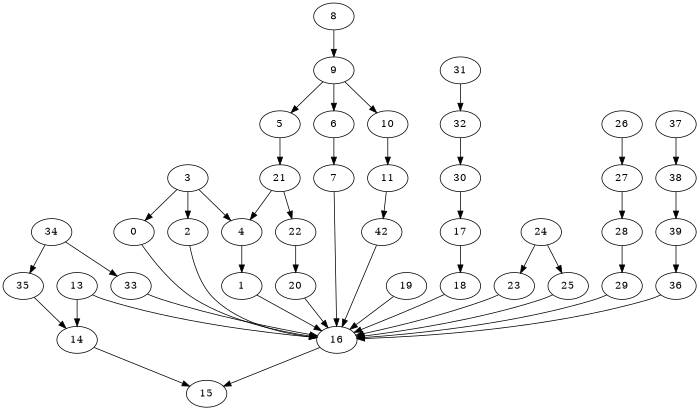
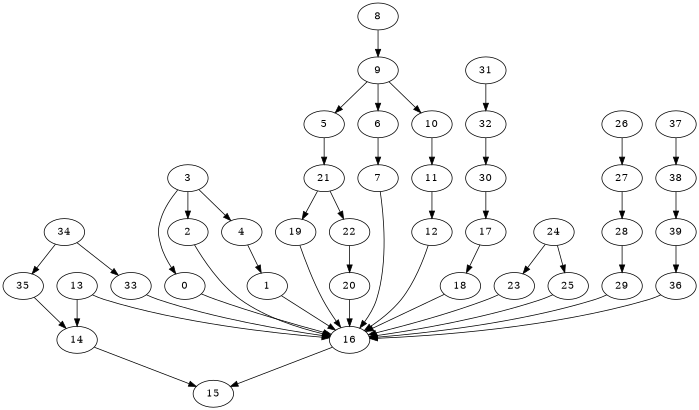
(263, 202) -> (312, 202)
(382, 232) -> (432, 232)
